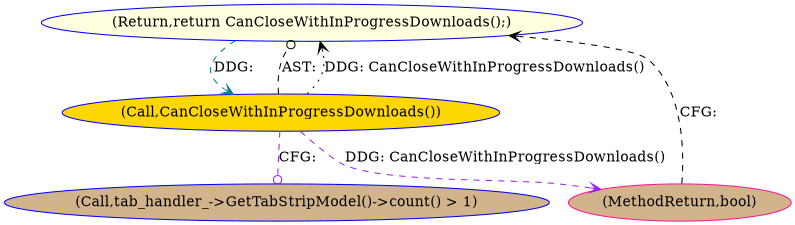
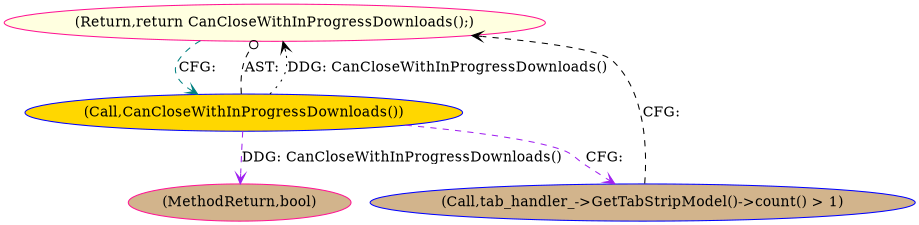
(312, 23) -> (275, 23)
(649, 60) -> (612, 60)
(236, 68) -> (200, 68)
(279, 153) -> (510, 138)
